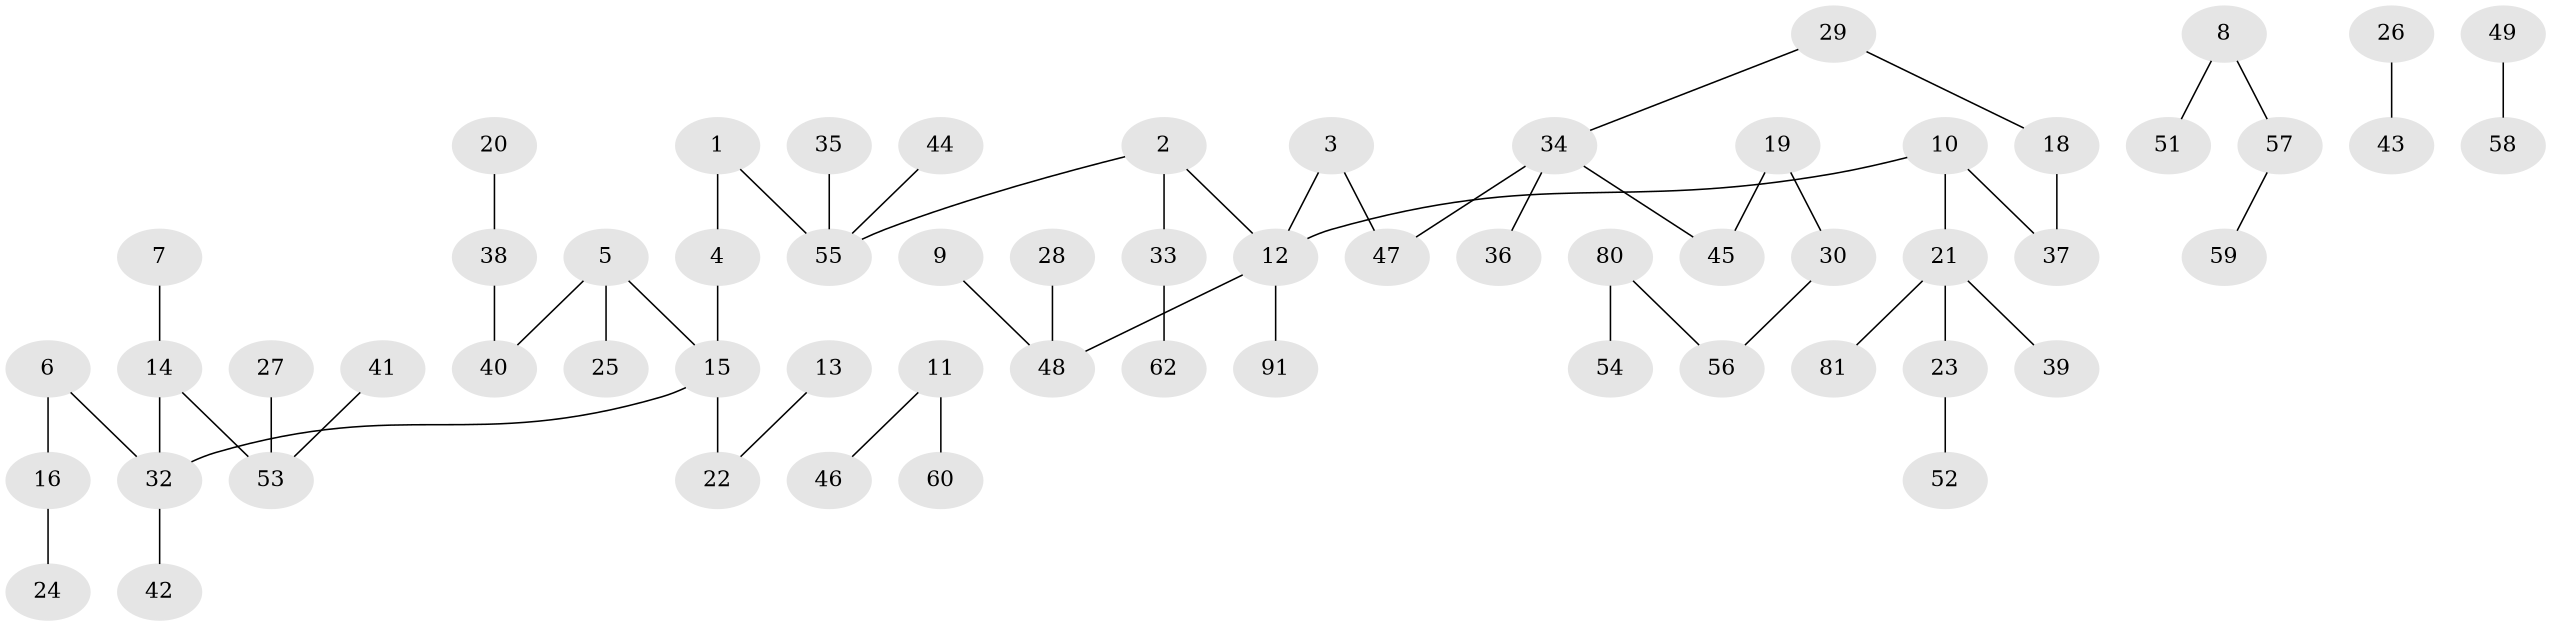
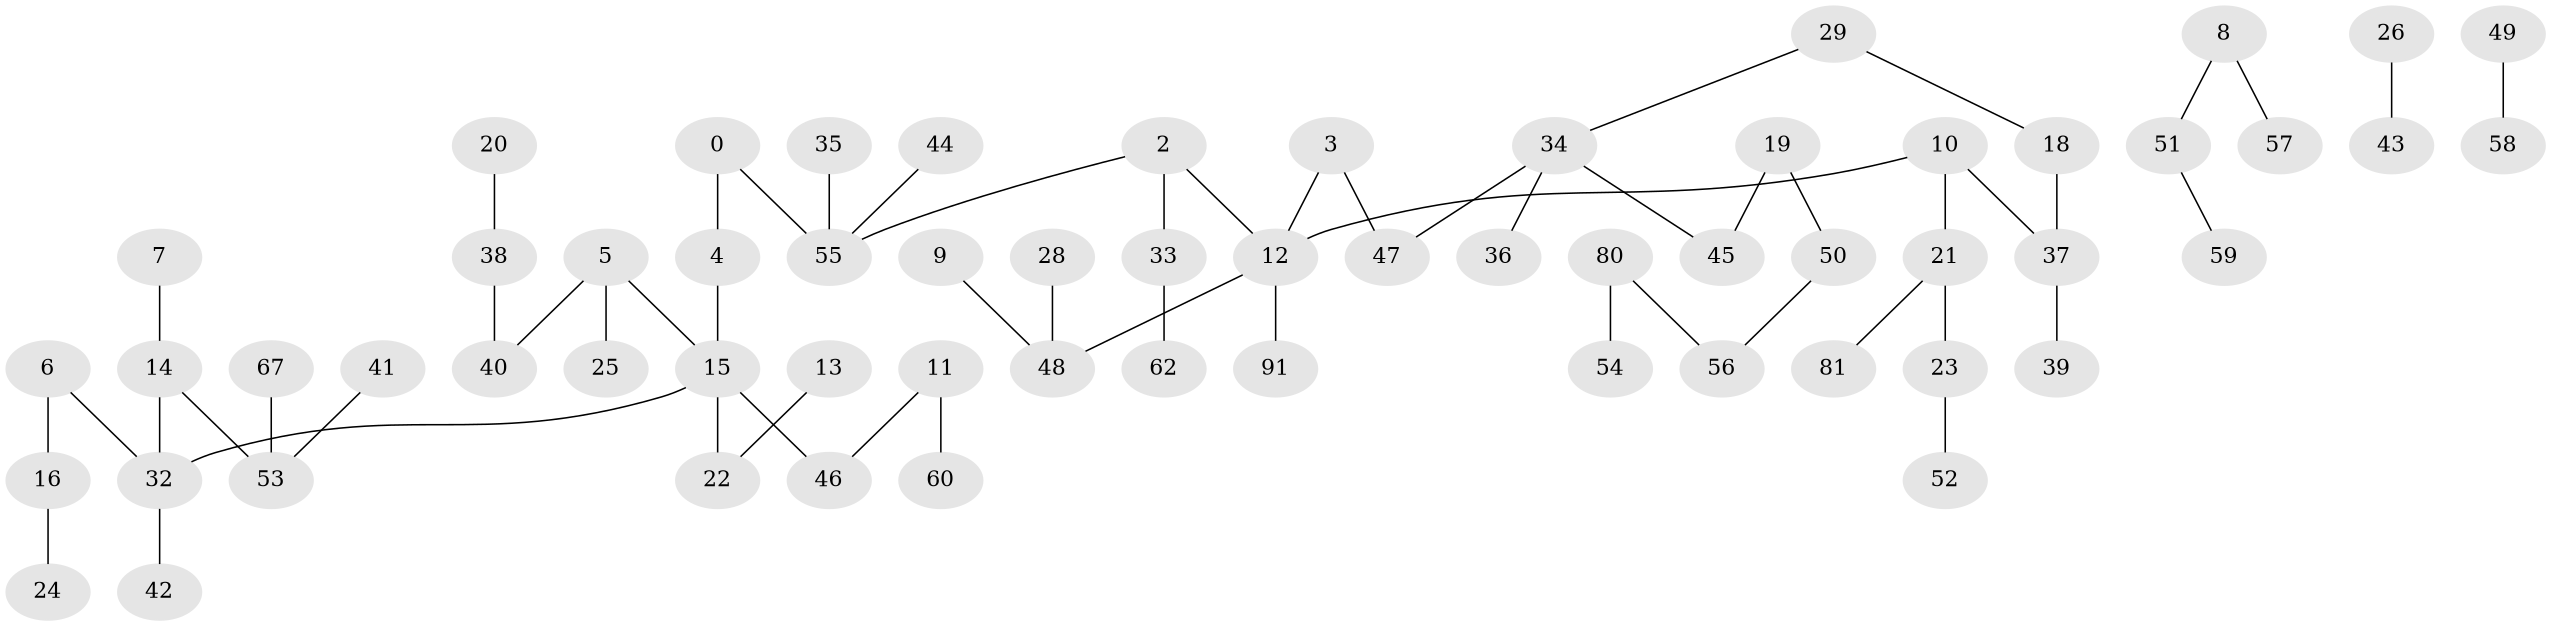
(718, 146) -> (718, 146)
(2252, 202) -> (2196, 202)
(1834, 257) -> (1834, 257)
(2001, 313) -> (2057, 313)
(271, 369) -> (271, 369)
none -> (767, 418)
